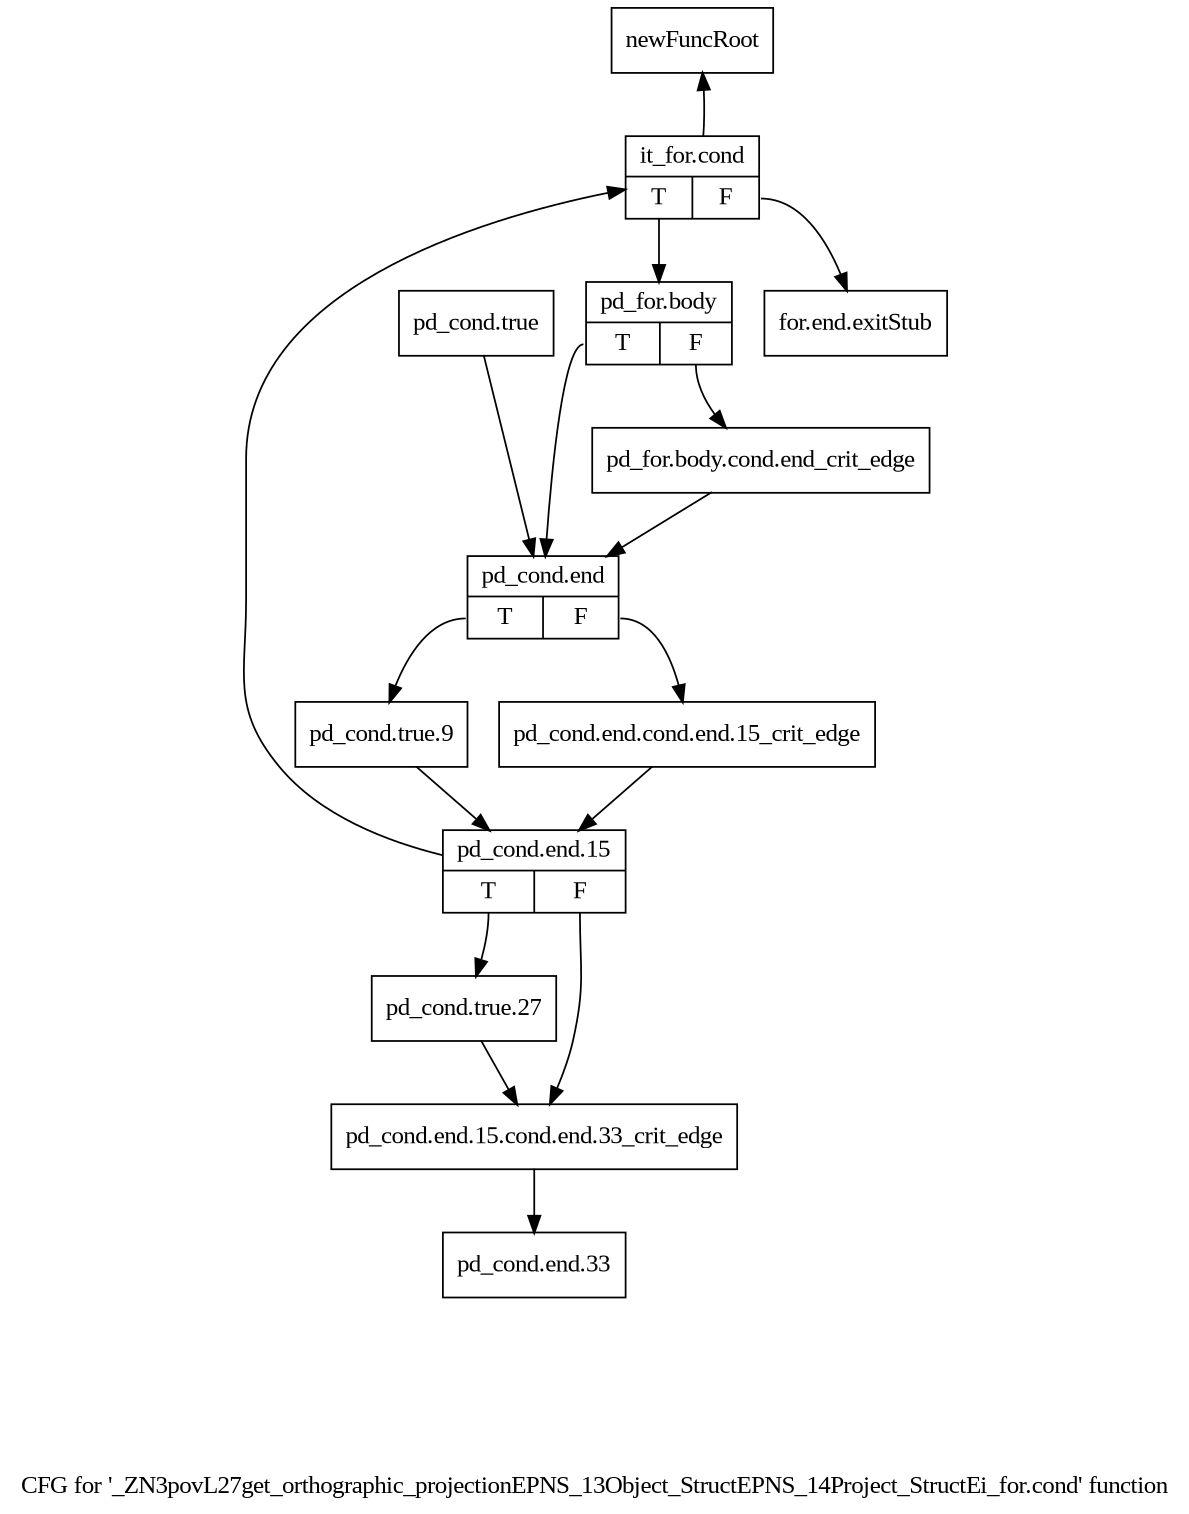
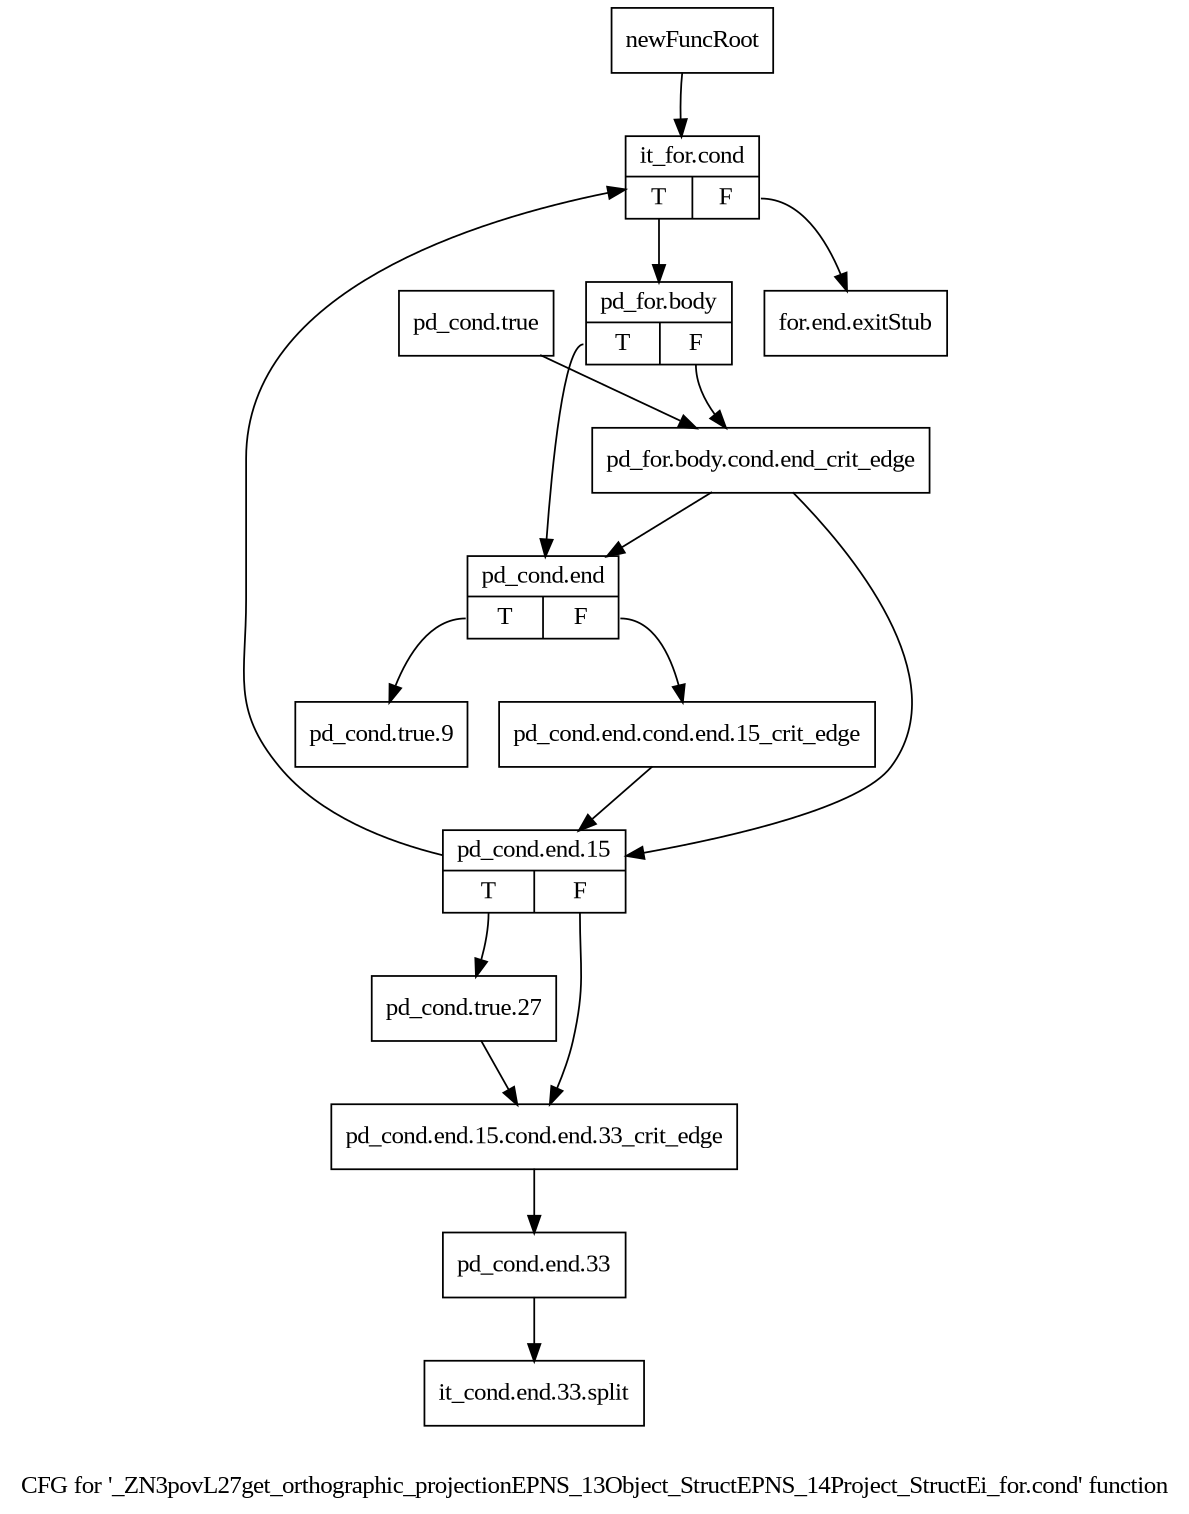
(704, 114) -> (681, 96)
(506, 447) -> (610, 388)
(446, 793) -> (902, 744)
none -> (534, 1393)
